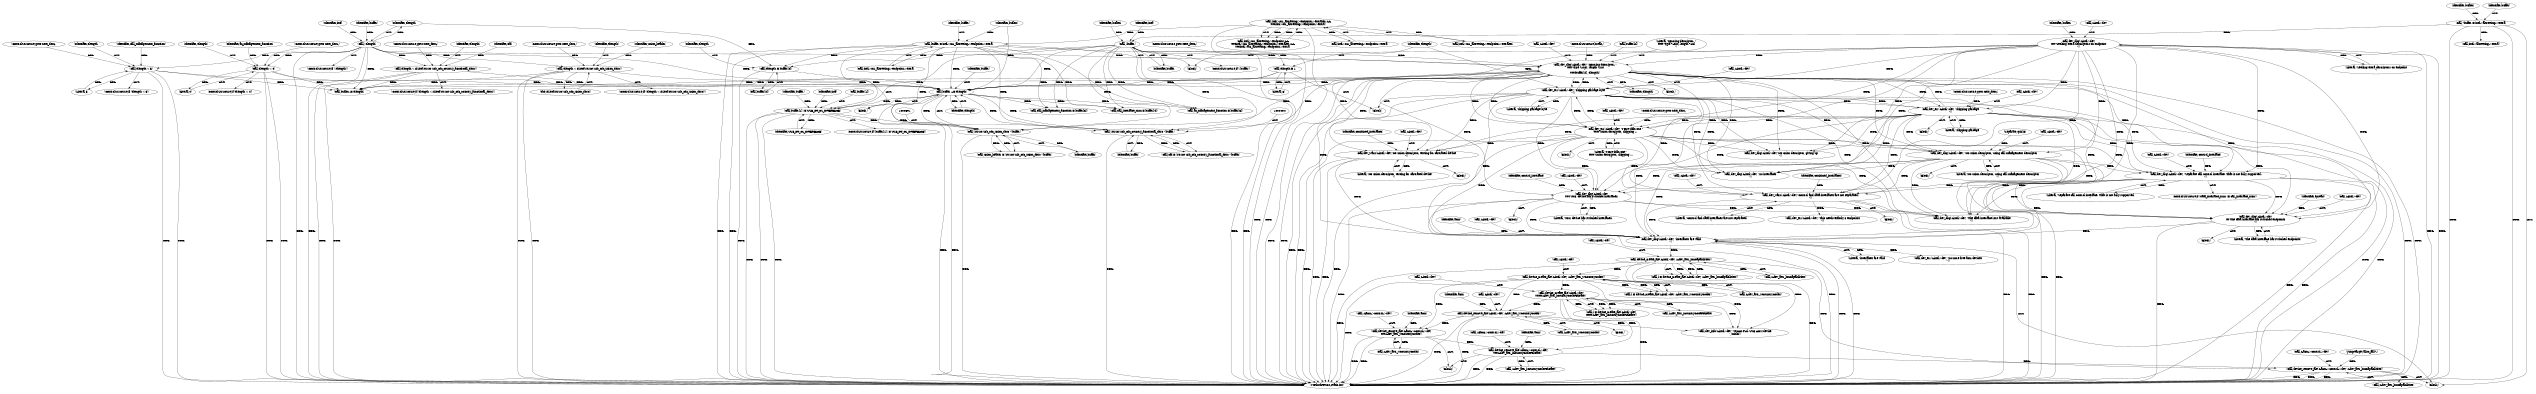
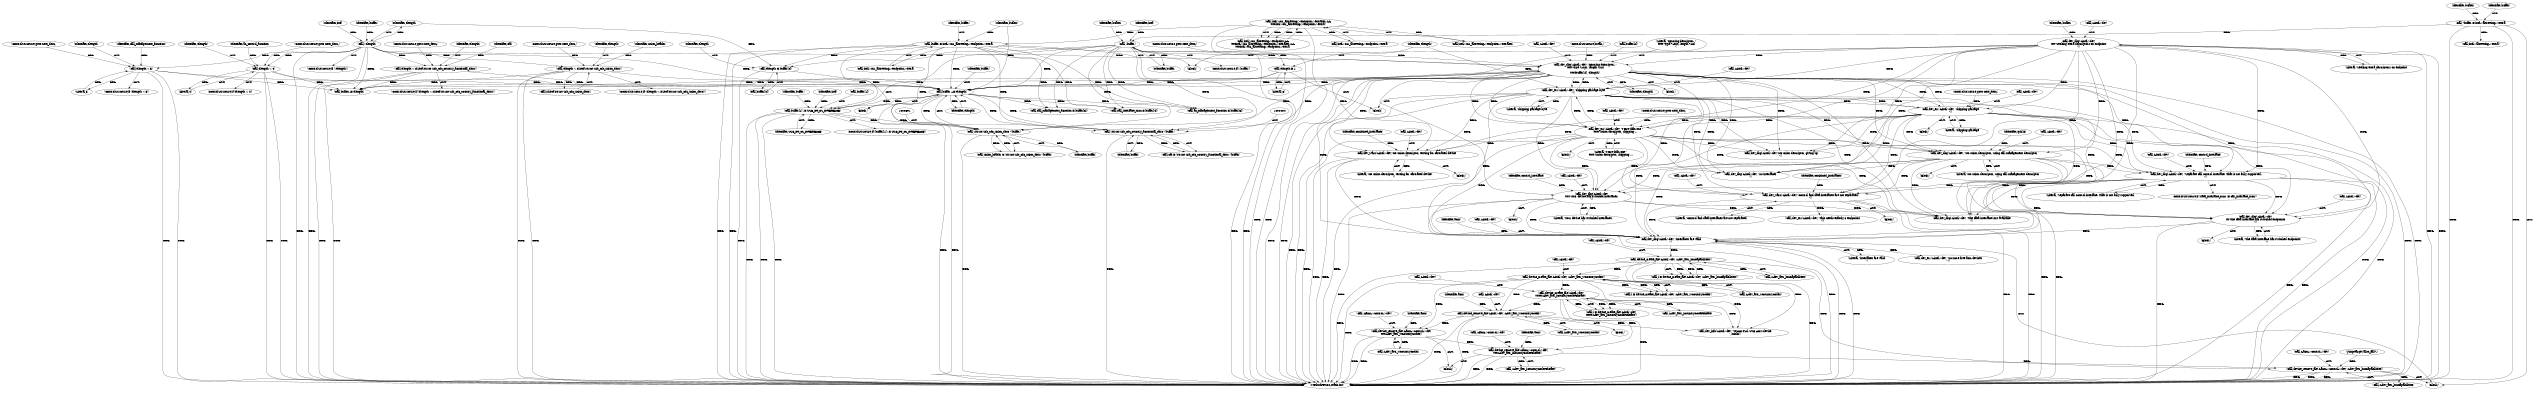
(250, 44) -> (250, 44)
(565, 92) -> (565, 92)
(2015, 132) -> (2015, 132)
(2313, 197) -> none
